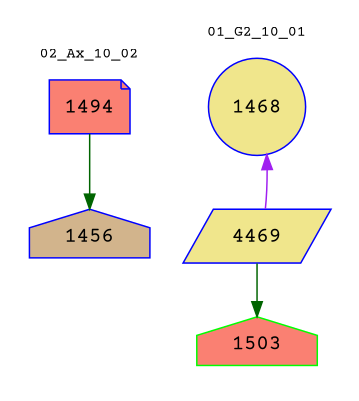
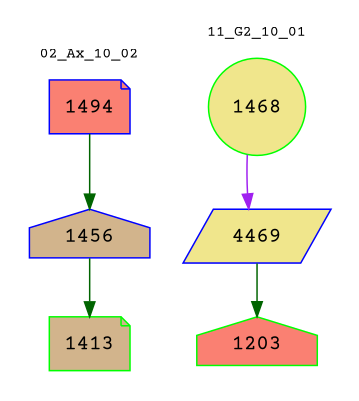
(257, 32) -> (257, 32)
(257, 107) -> (257, 107)
(267, 189) -> (247, 174)
none -> (90, 344)
(257, 344) -> (257, 344)
